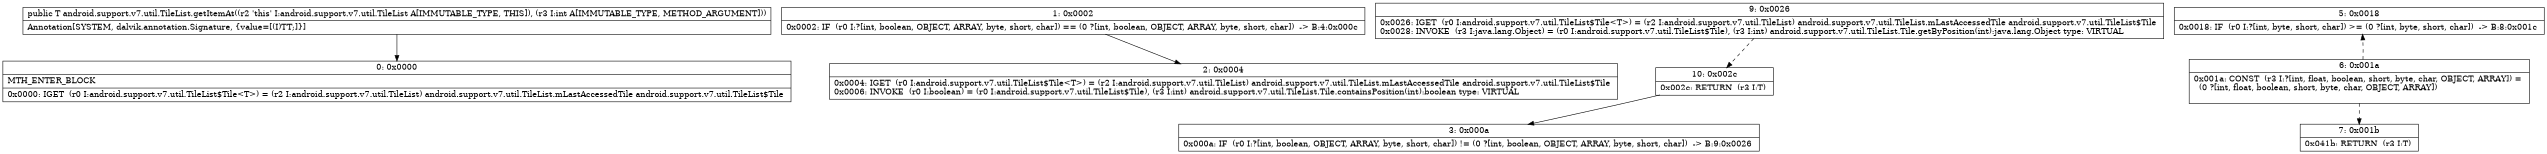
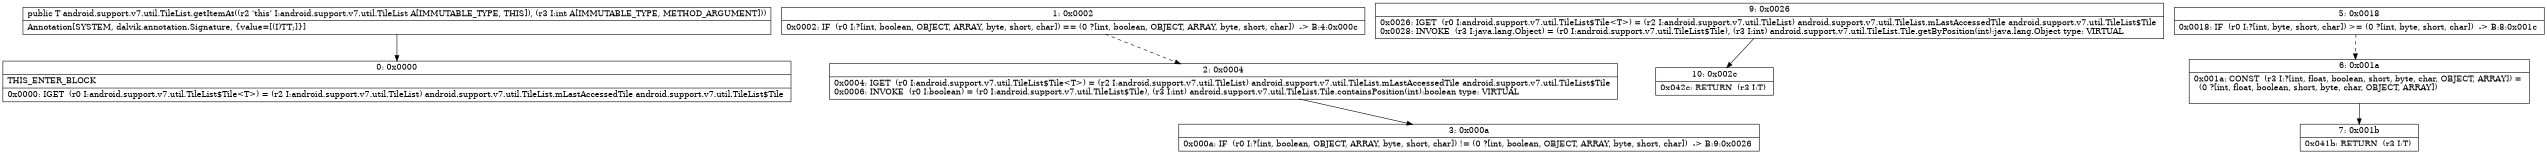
(1140, 48) -> (1140, 48)
(2363, 50) -> (2356, 44)
(1742, 51) -> (1742, 51)
(52, 81) -> (52, 81)
(1715, 88) -> (1715, 88)
(1597, 109) -> (1353, 111)
(2359, 111) -> (2359, 111)
